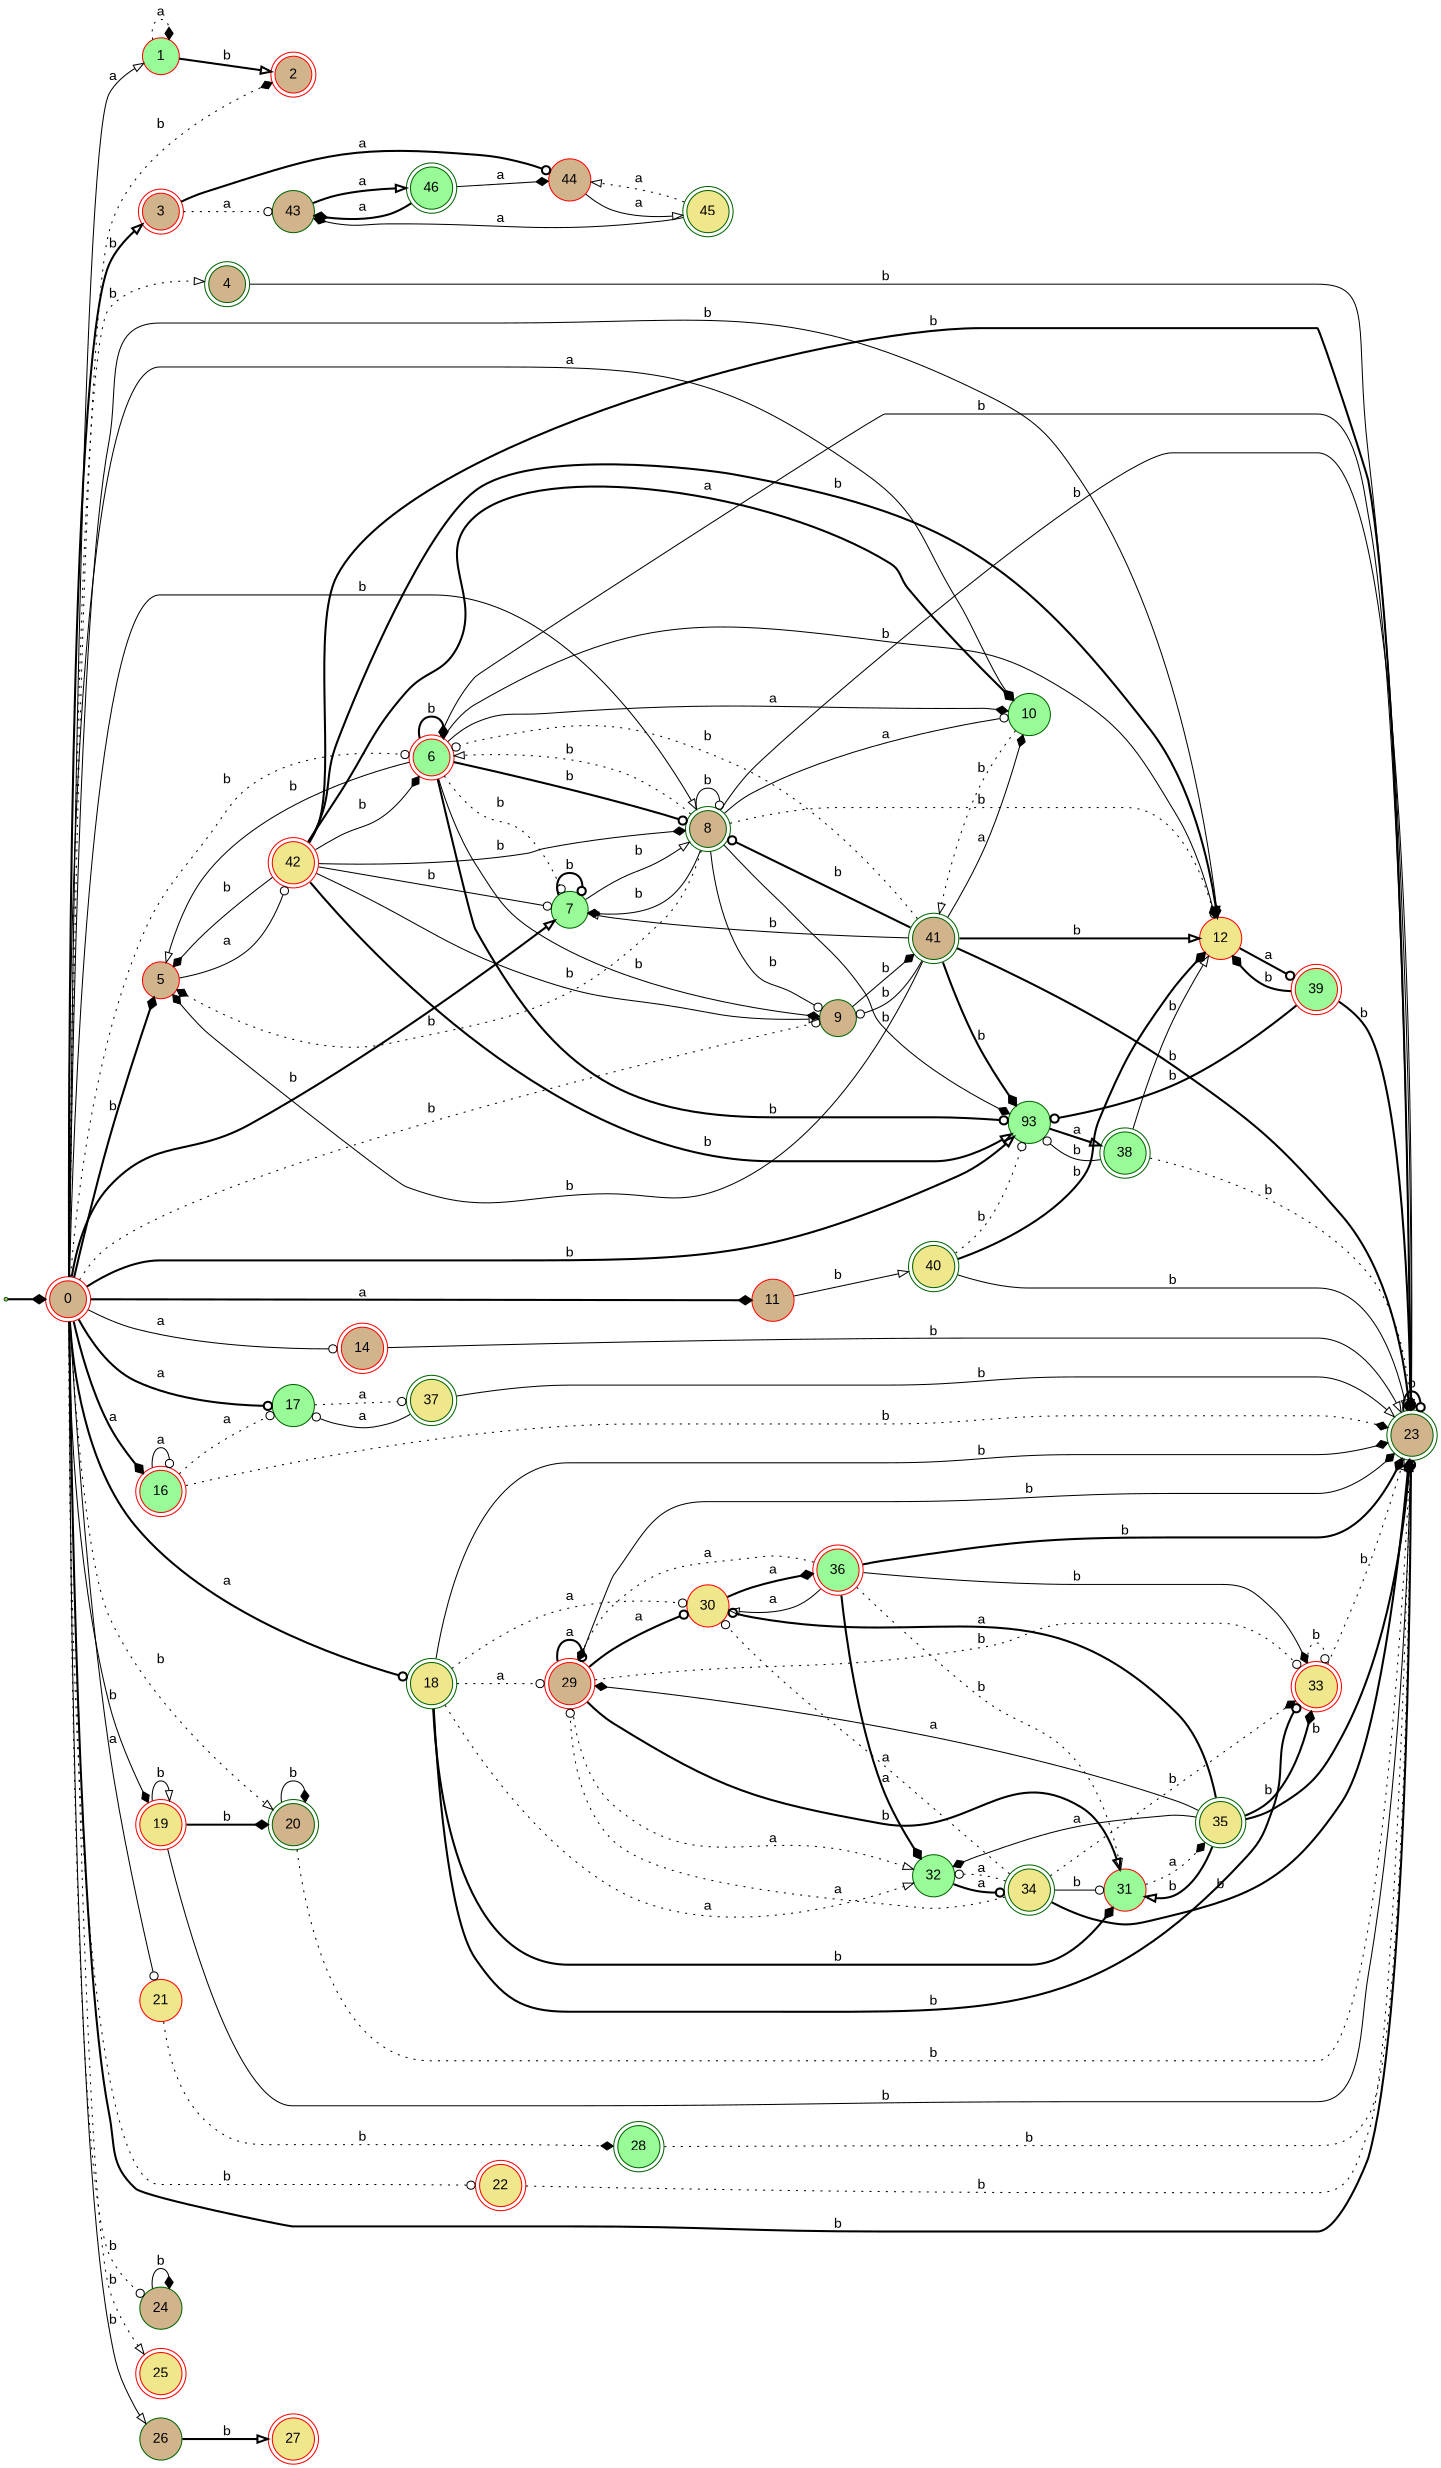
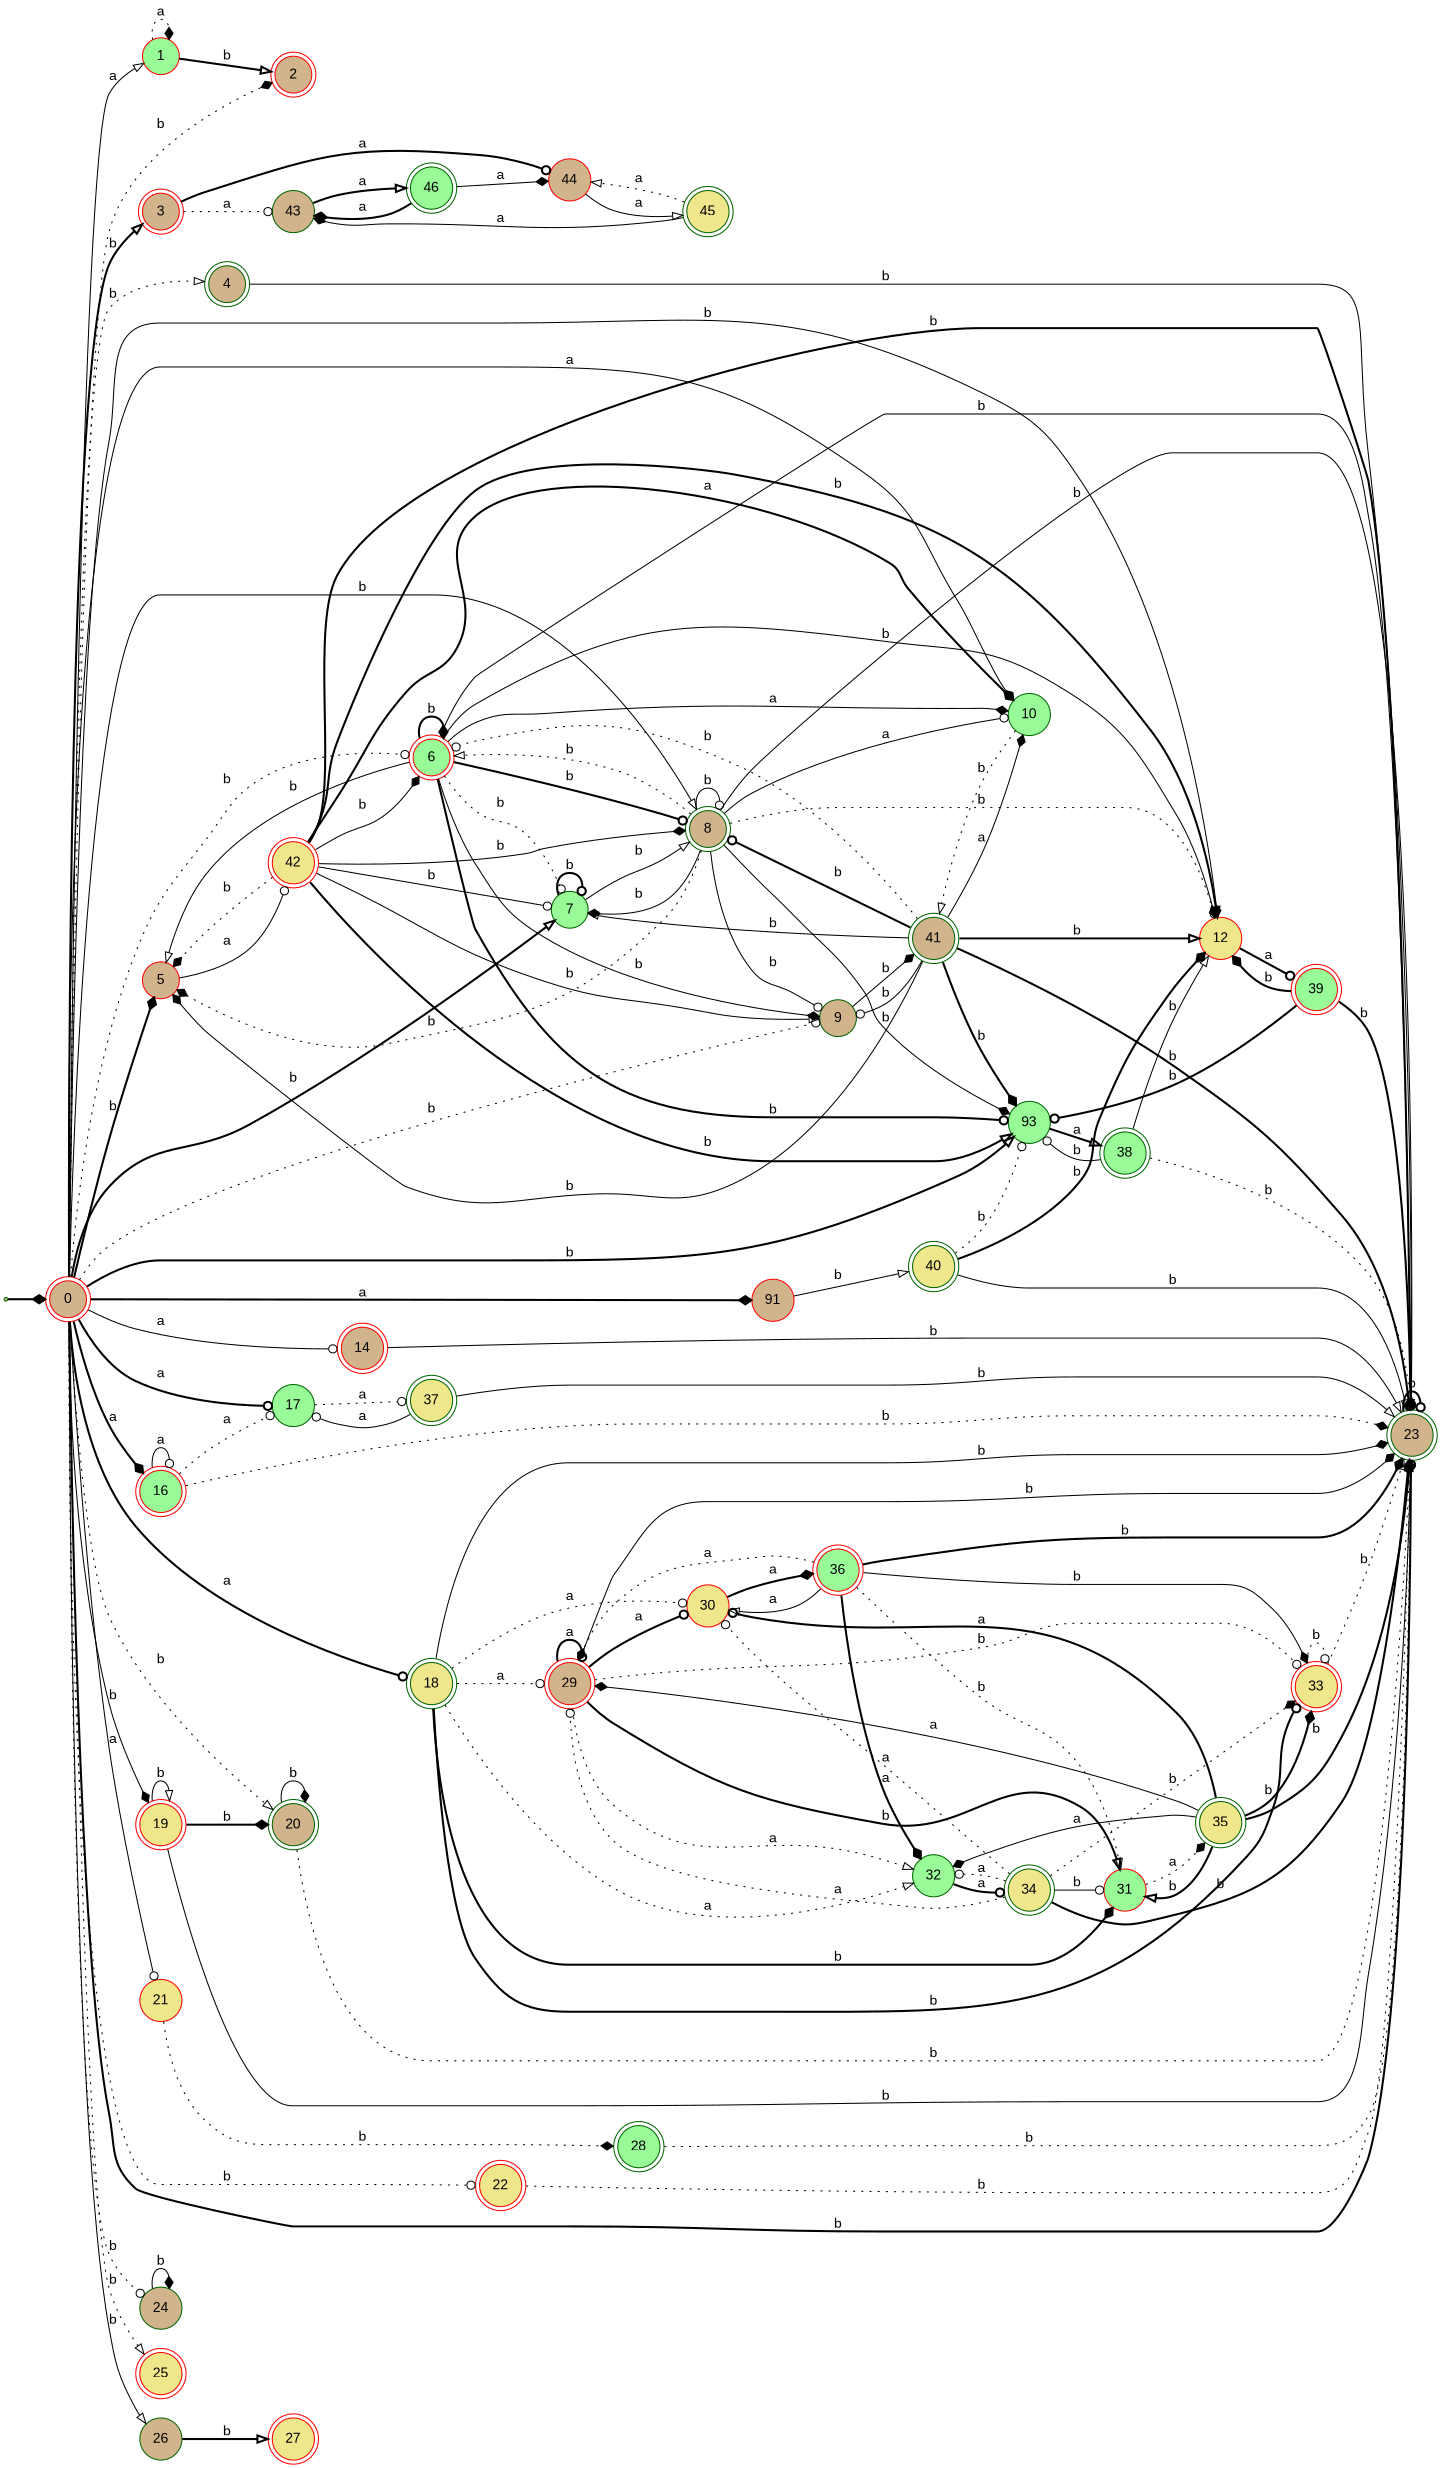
(225, 915) -> (225, 915)
(773, 1300) -> (773, 1300)
